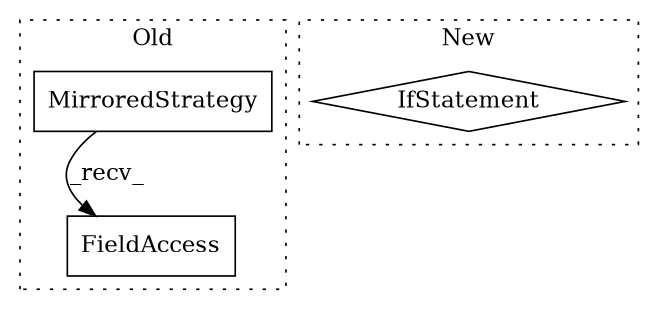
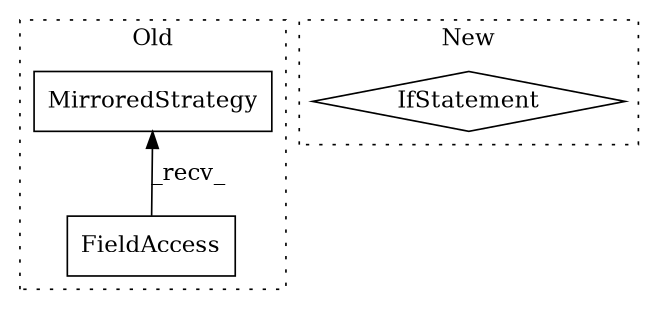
(68, 166) -> (152, 182)
